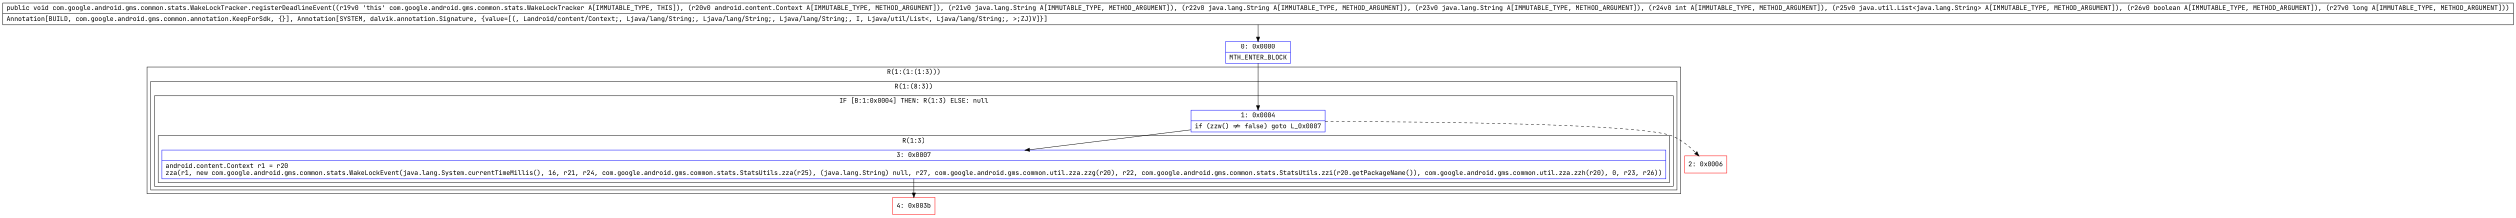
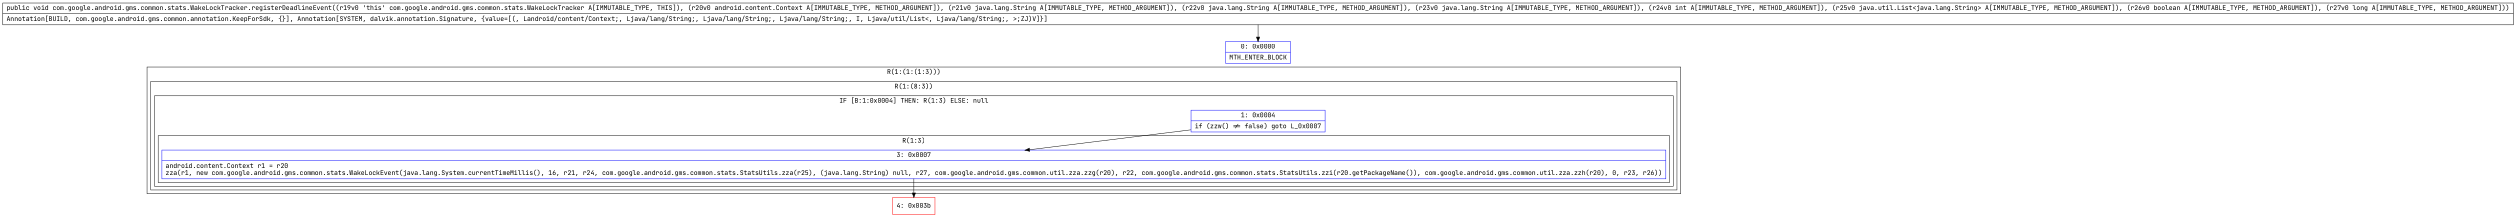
(1258, 84) -> none
(1706, 164) -> none
